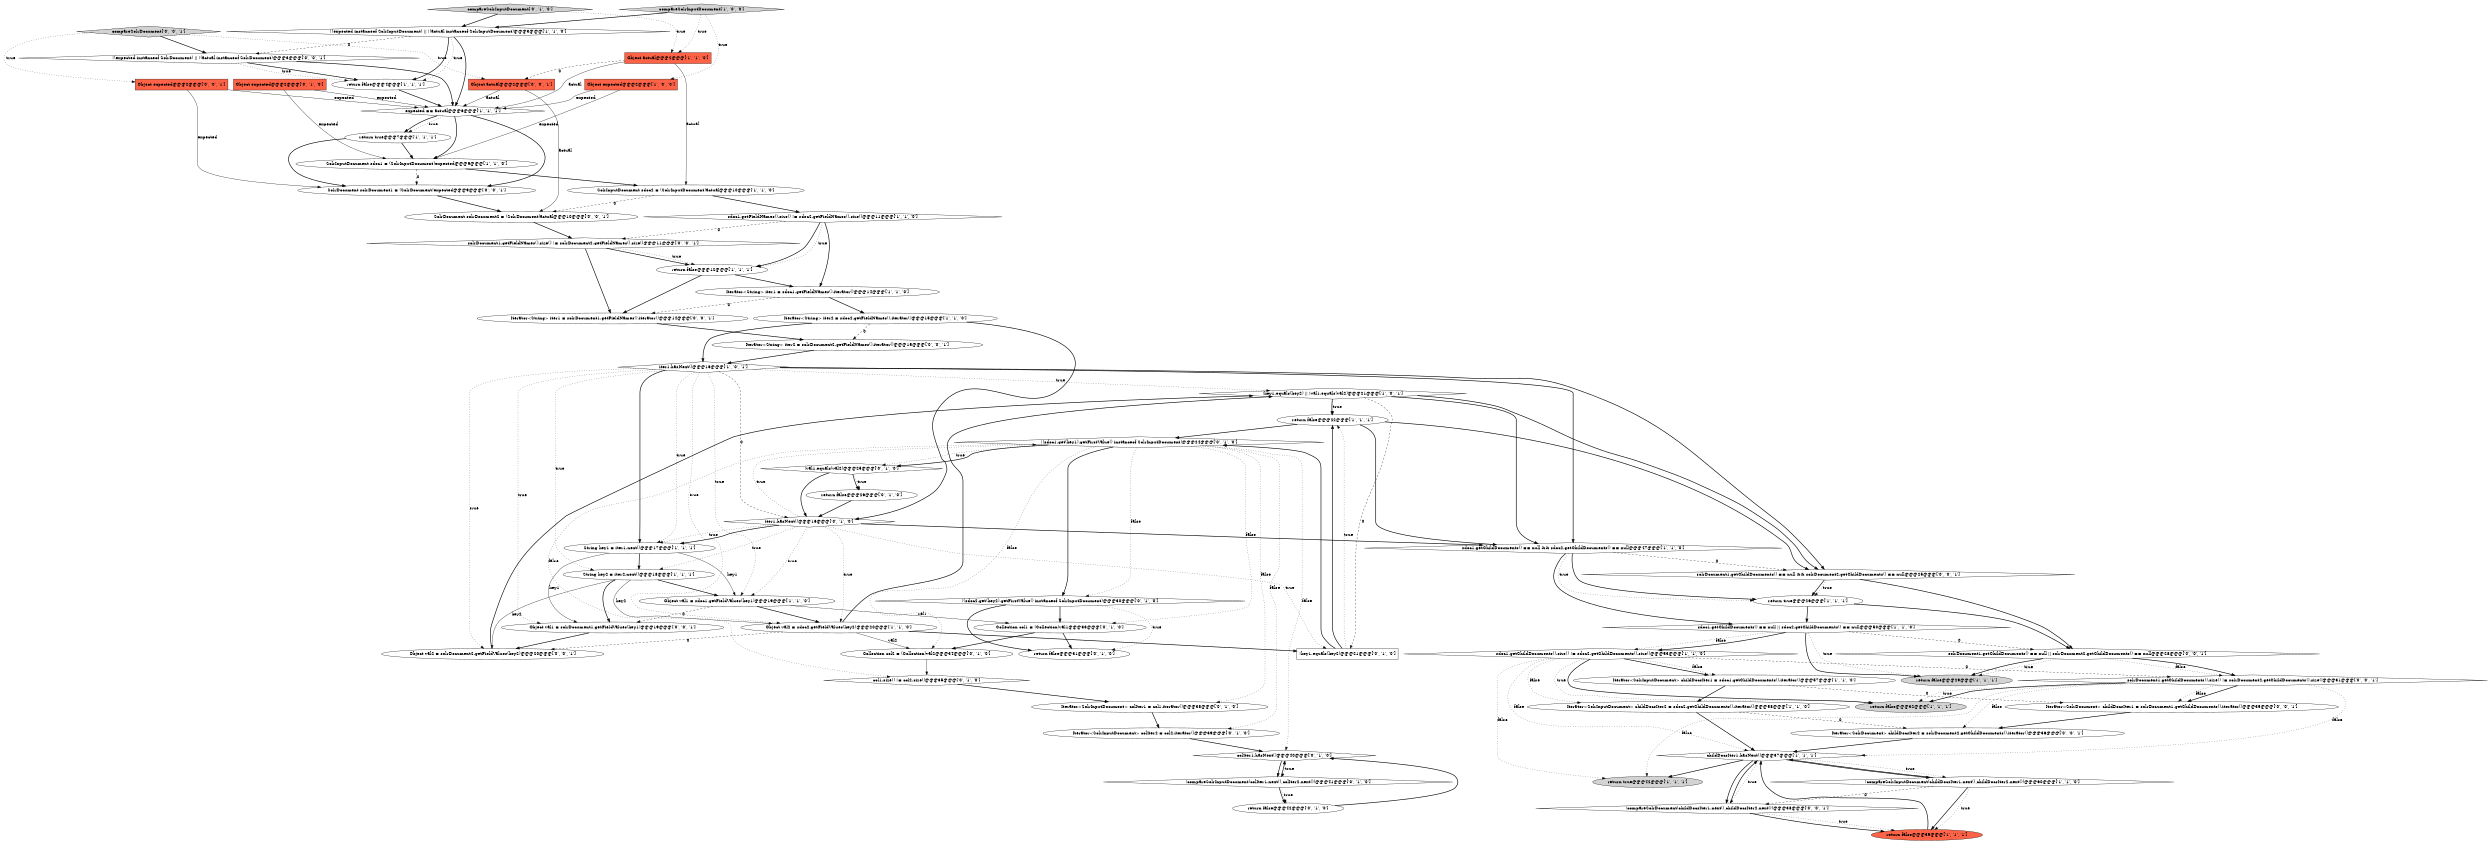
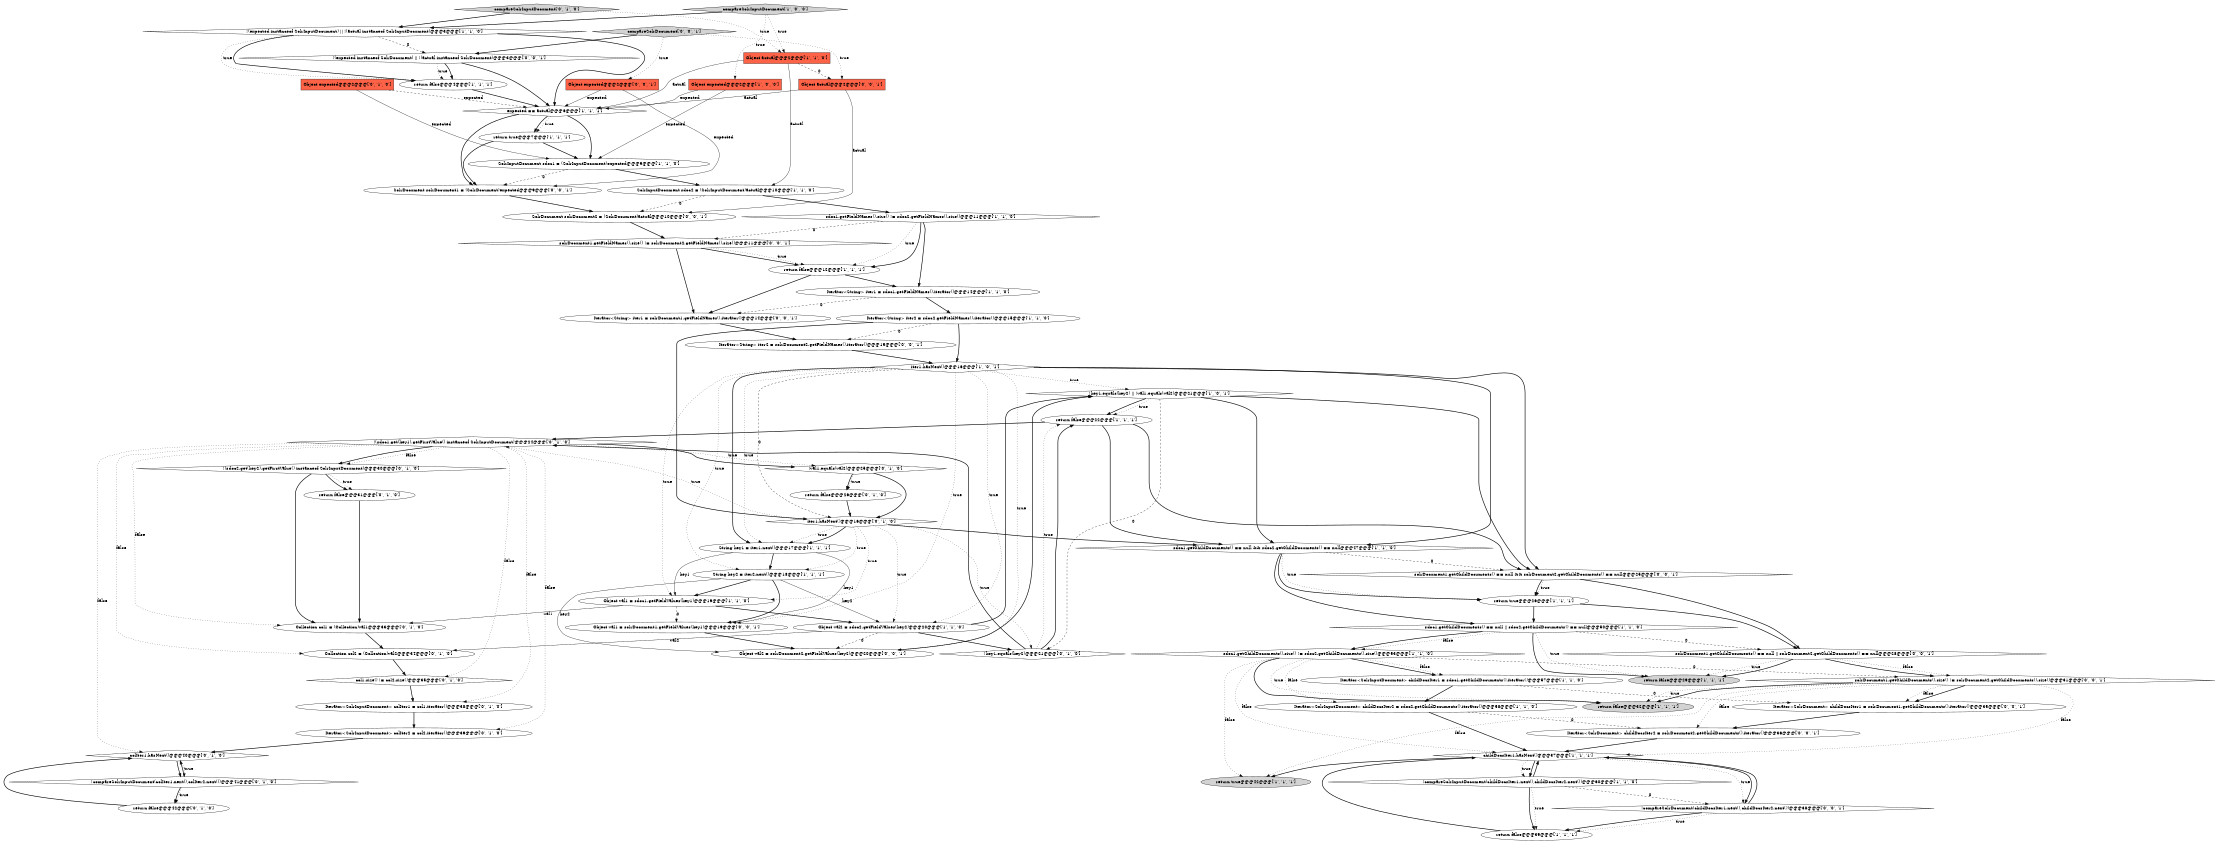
(370, 98) -> (456, 98)
(1065, 637) -> (360, 560)
(1347, 654) -> (1032, 654)
(927, 666) -> (398, 666)
(1927, 835) -> (1537, 835)
